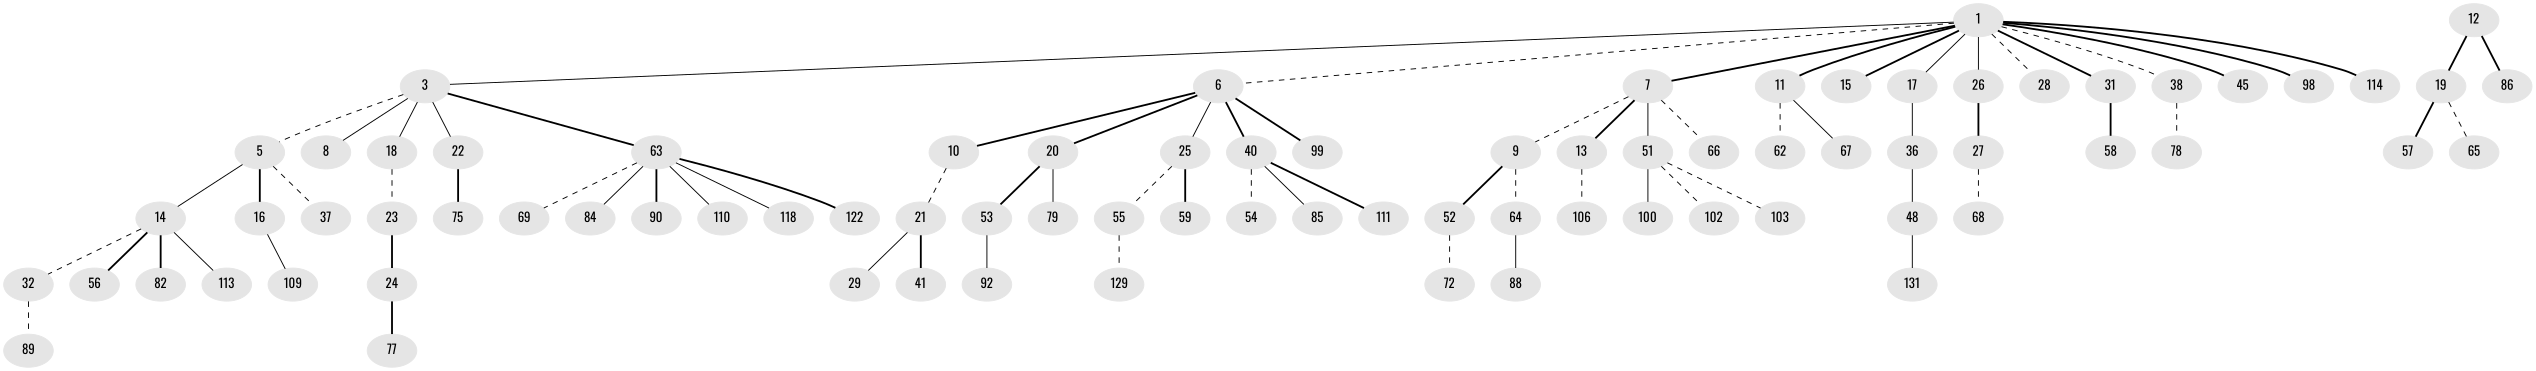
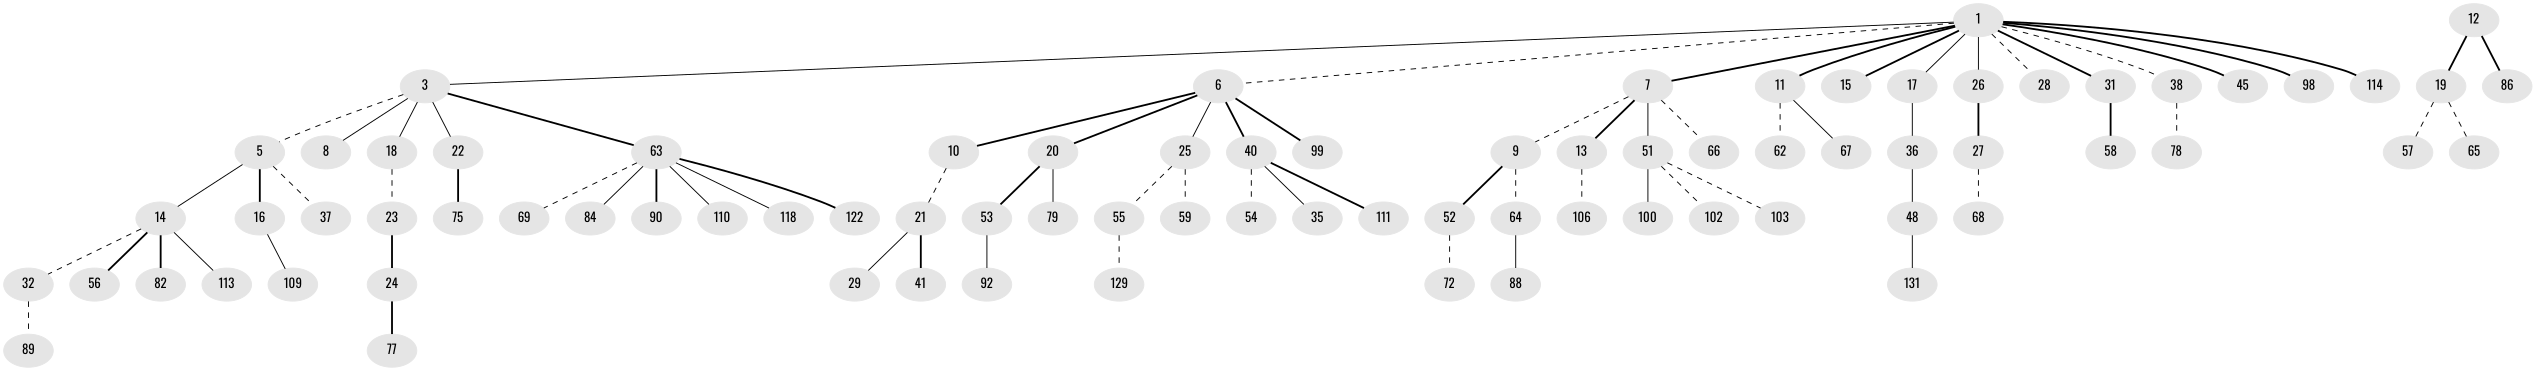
(2425, 119) -> (2425, 119)
(1185, 186) -> (1185, 186)
(1317, 218) -> (1317, 218)
